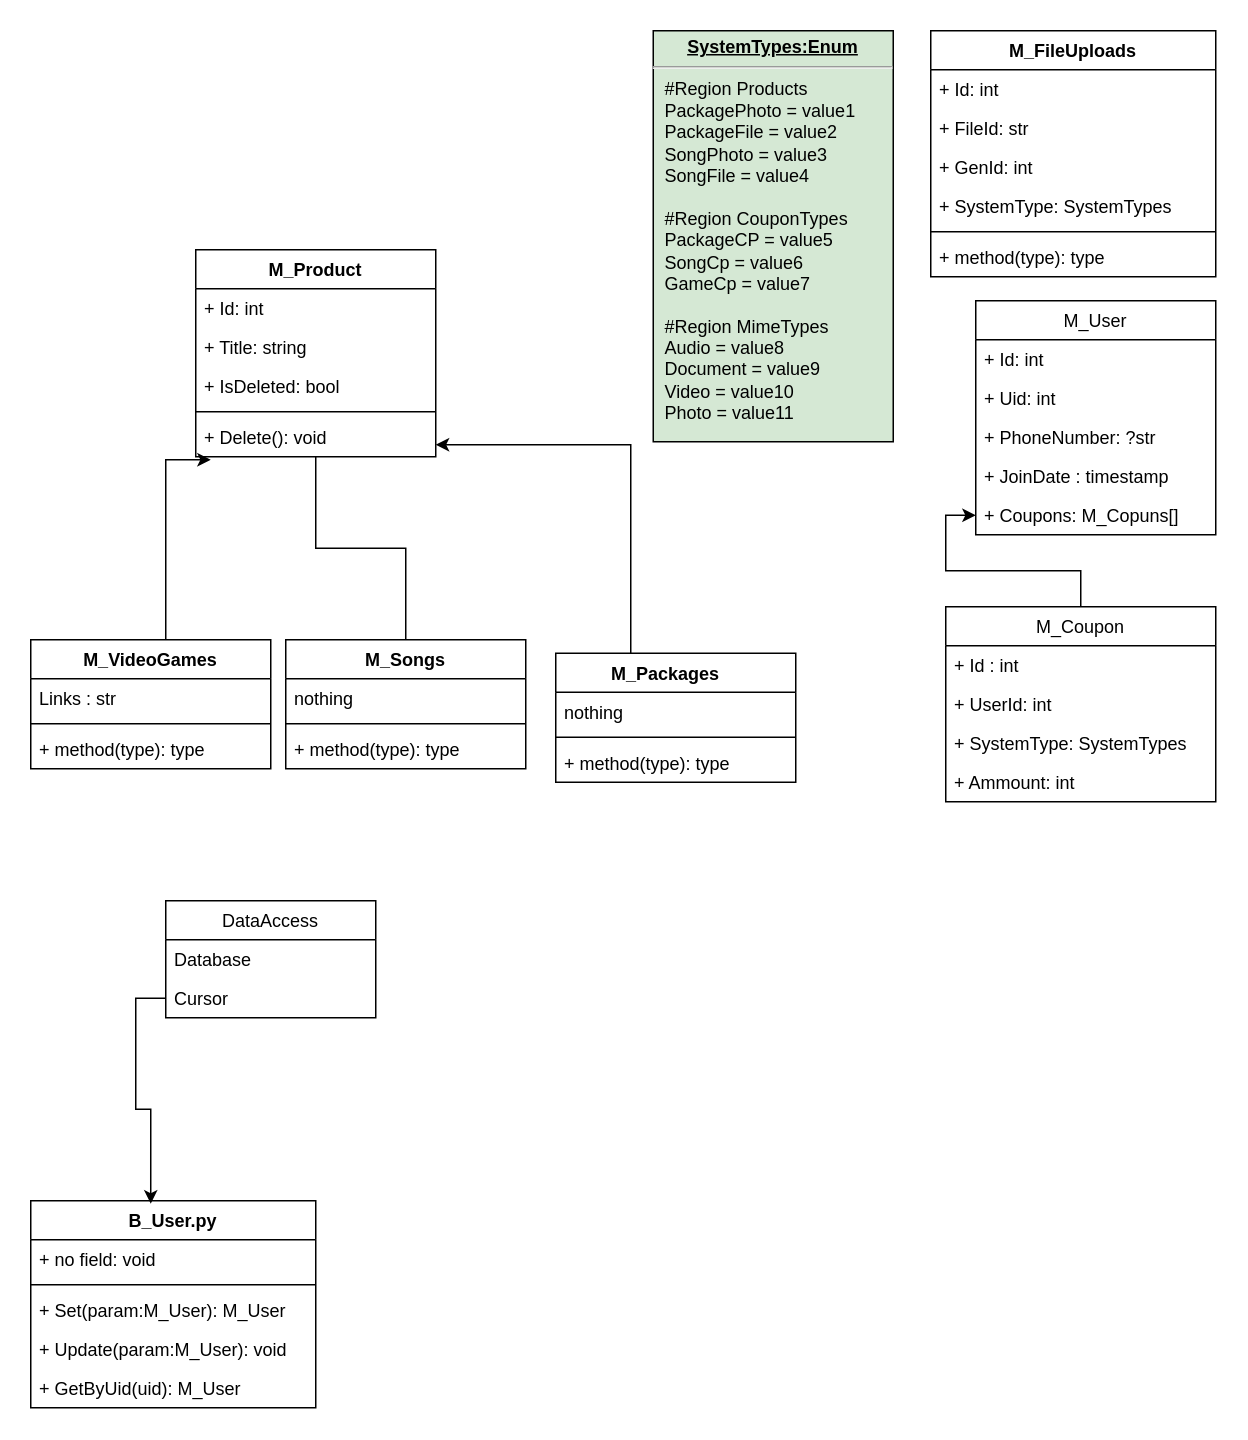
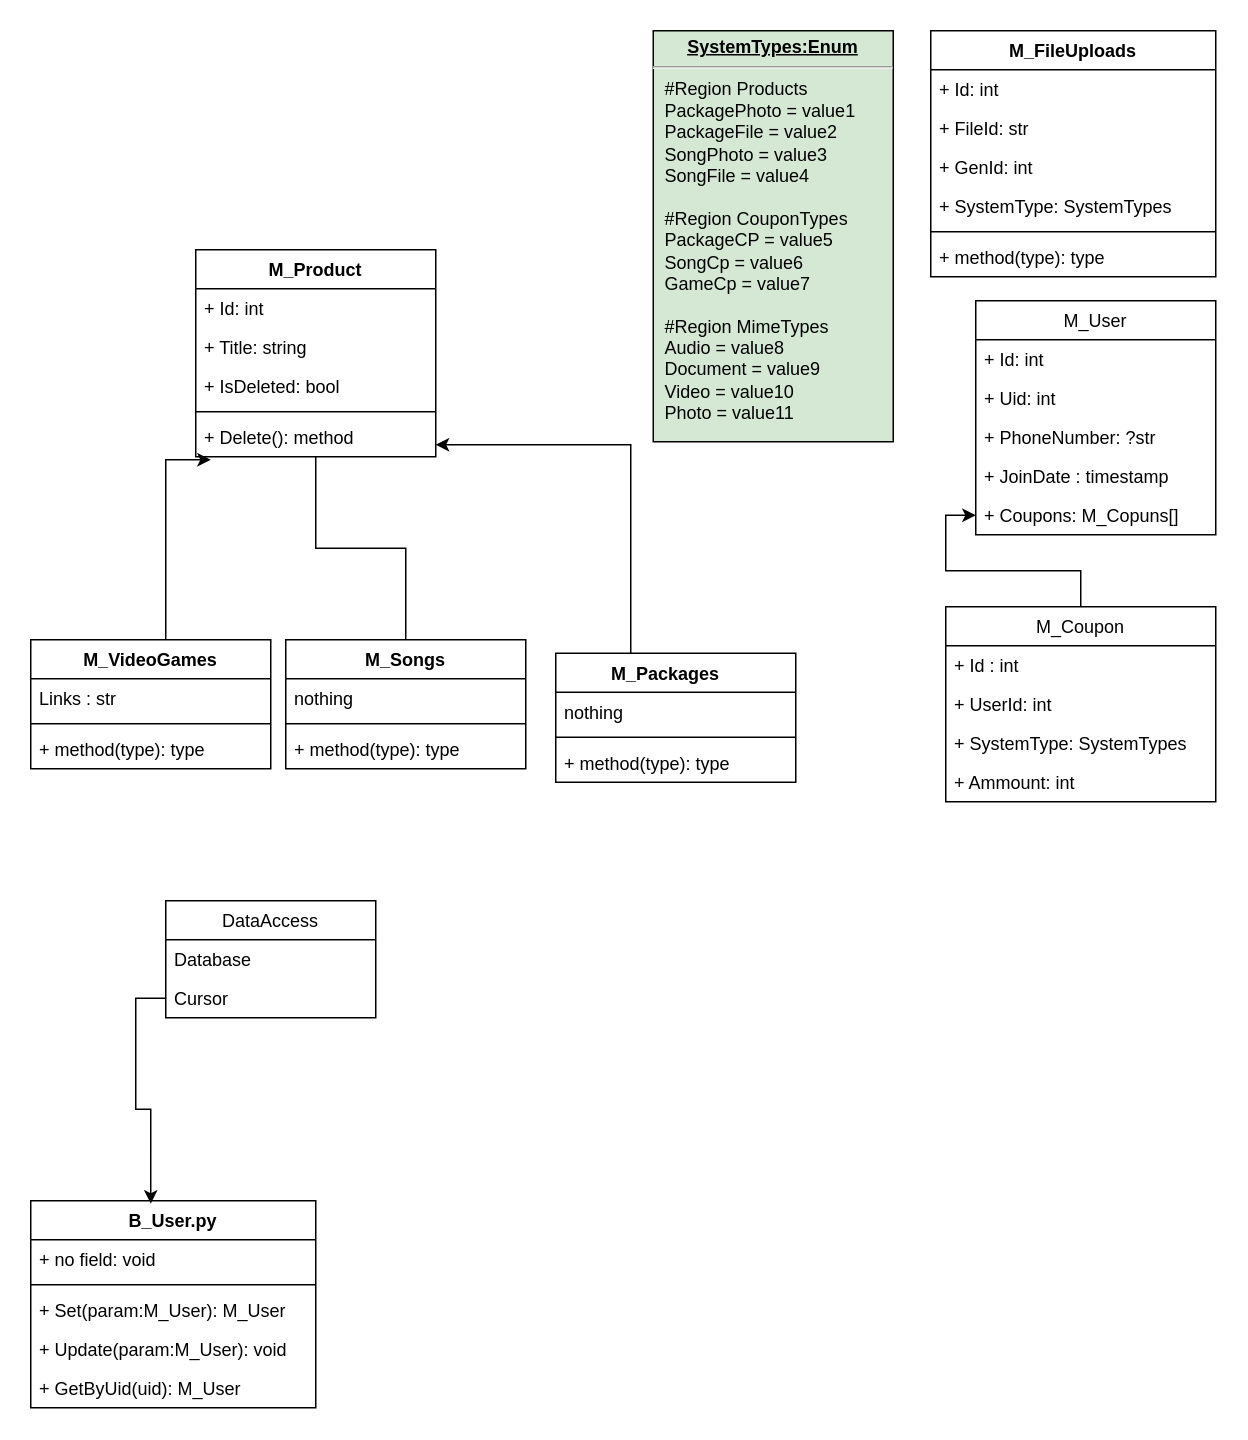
(273, 438) -> (285, 438)
